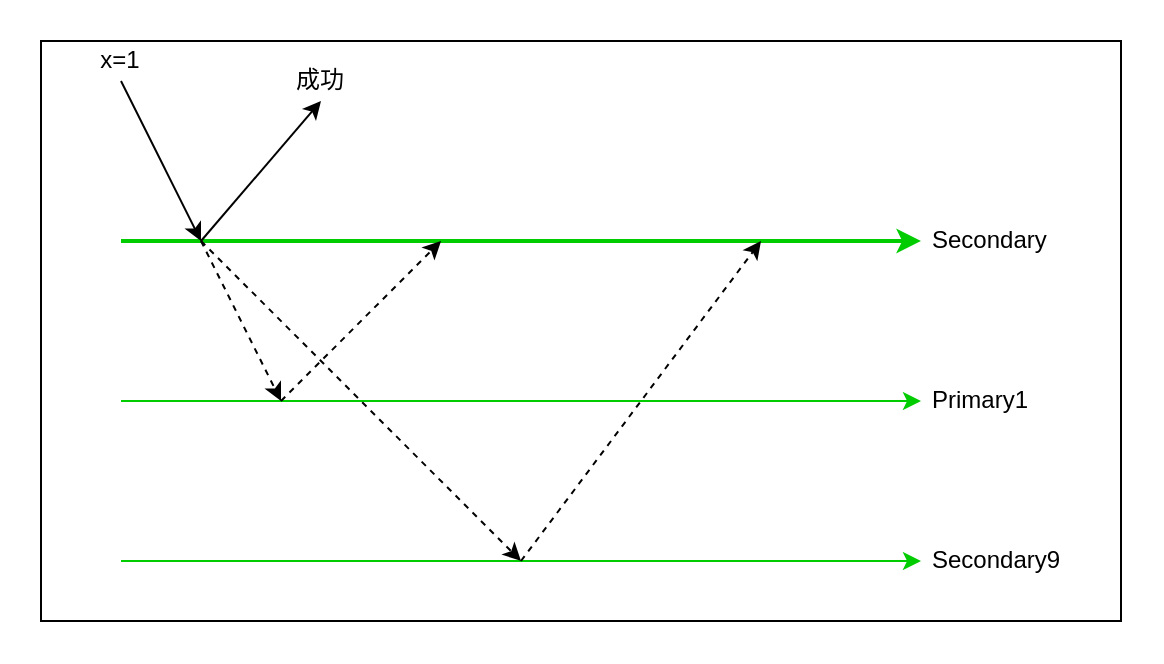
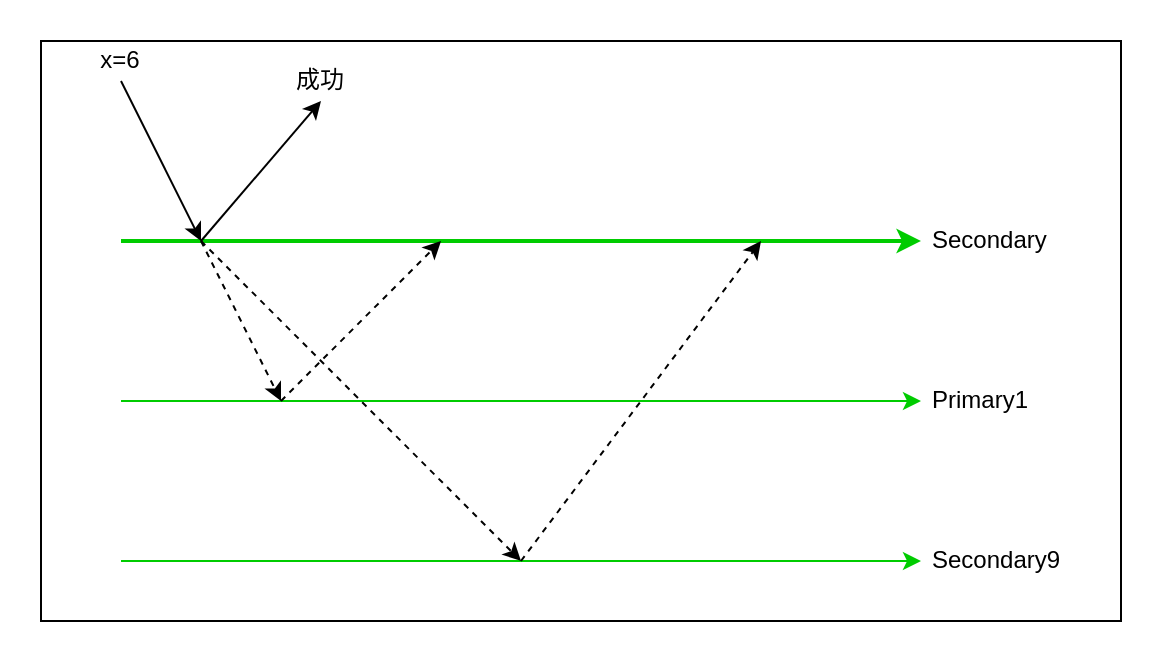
(121, 61) -> (121, 61)
